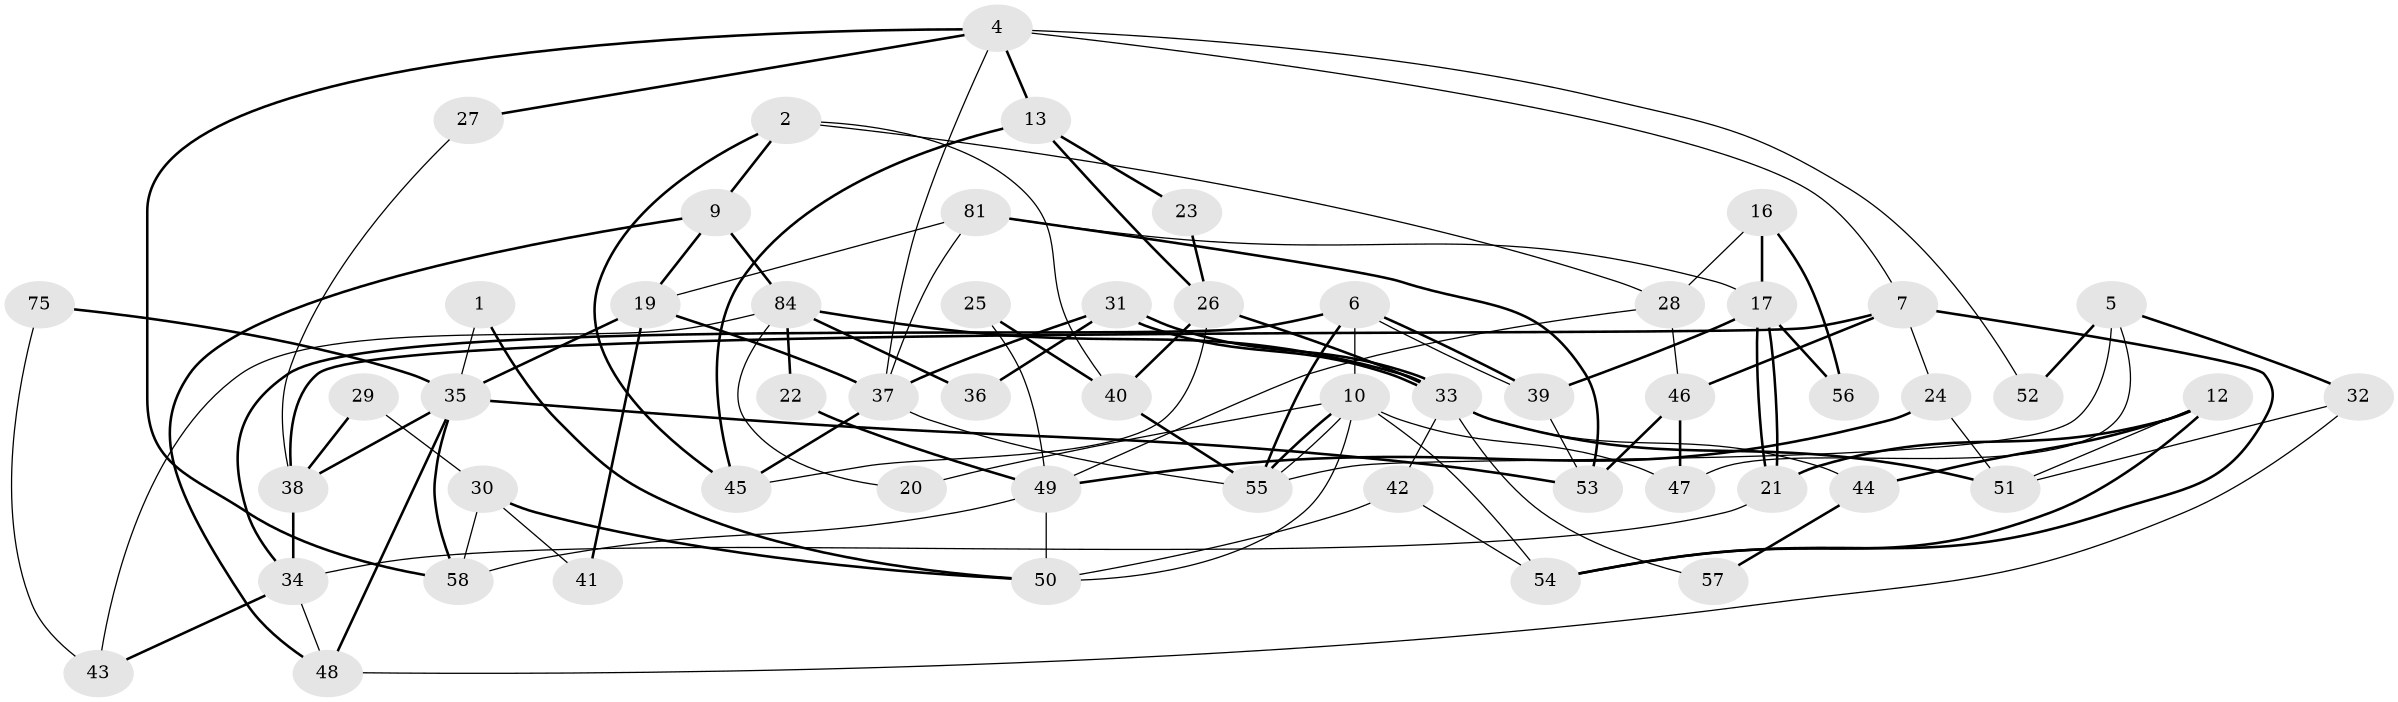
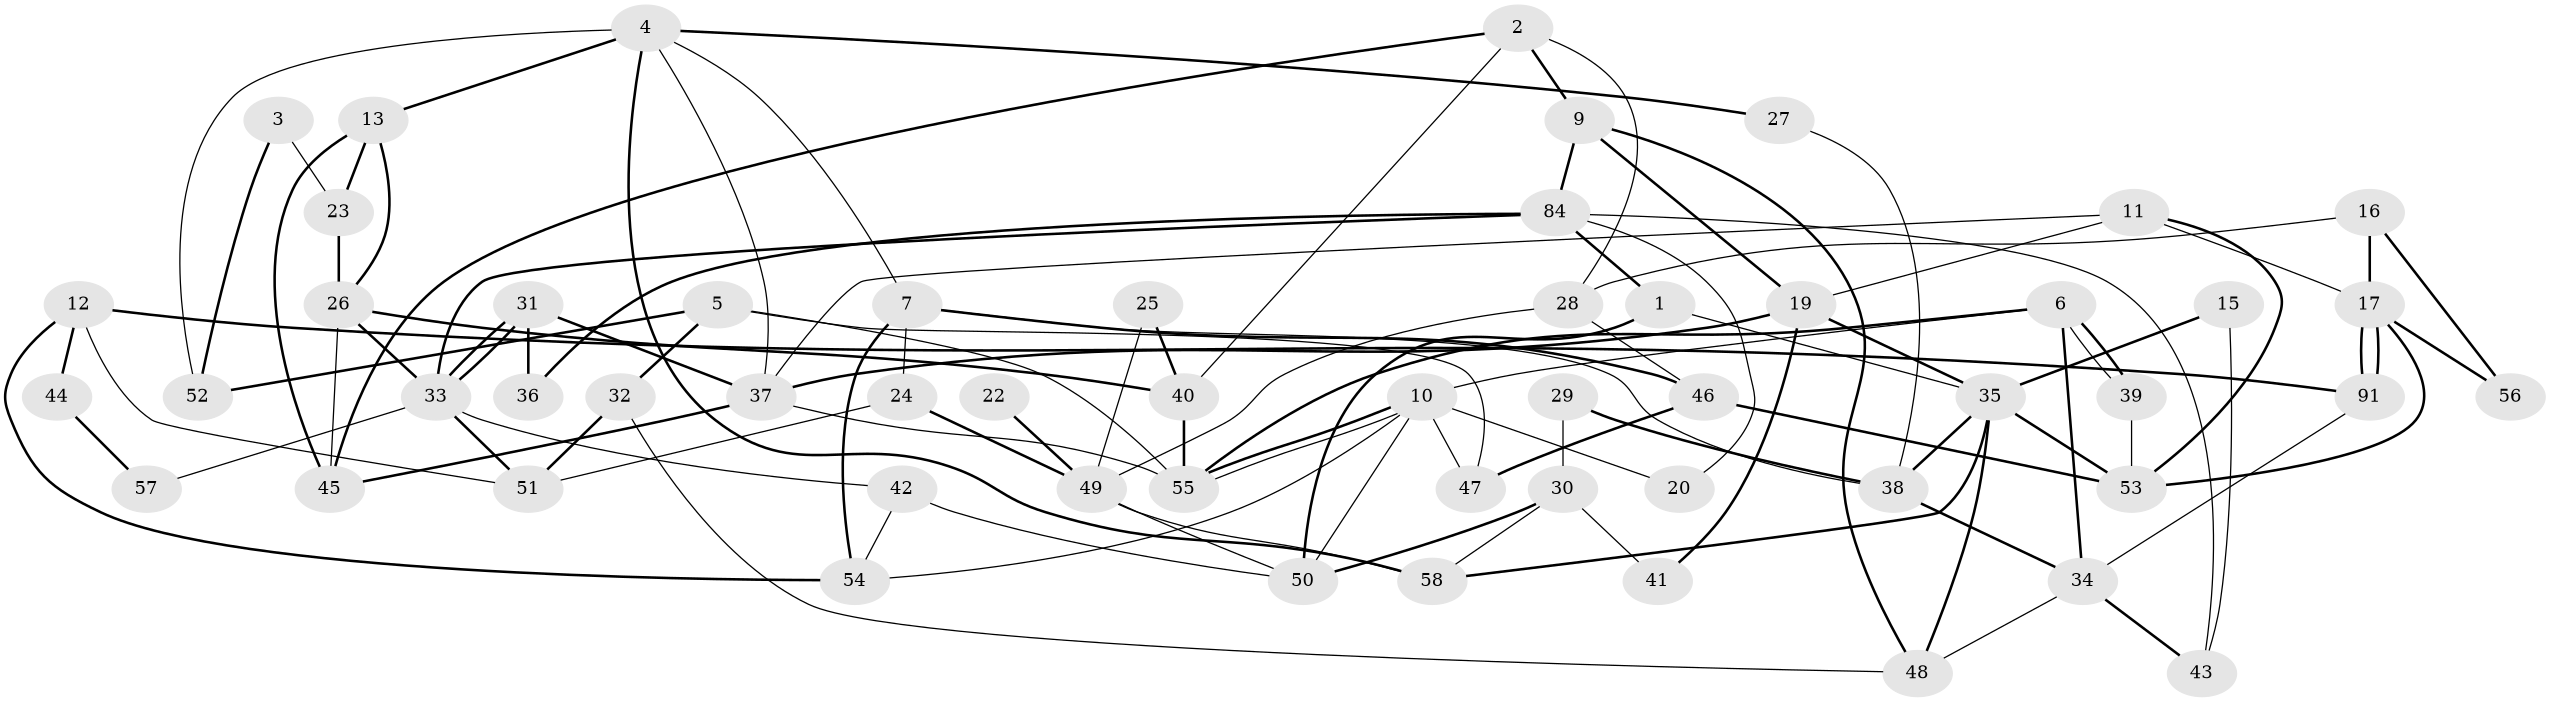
none -> (279, 120)
(976, 213) -> (2134, 213)
(40, 305) -> (2229, 305)
(1376, 333) -> (1604, 372)
(789, 351) -> (1608, 259)
(1652, 354) -> (2348, 454)
(1656, 443) -> none
(2182, 443) -> (566, 451)
(1772, 489) -> (2370, 397)
